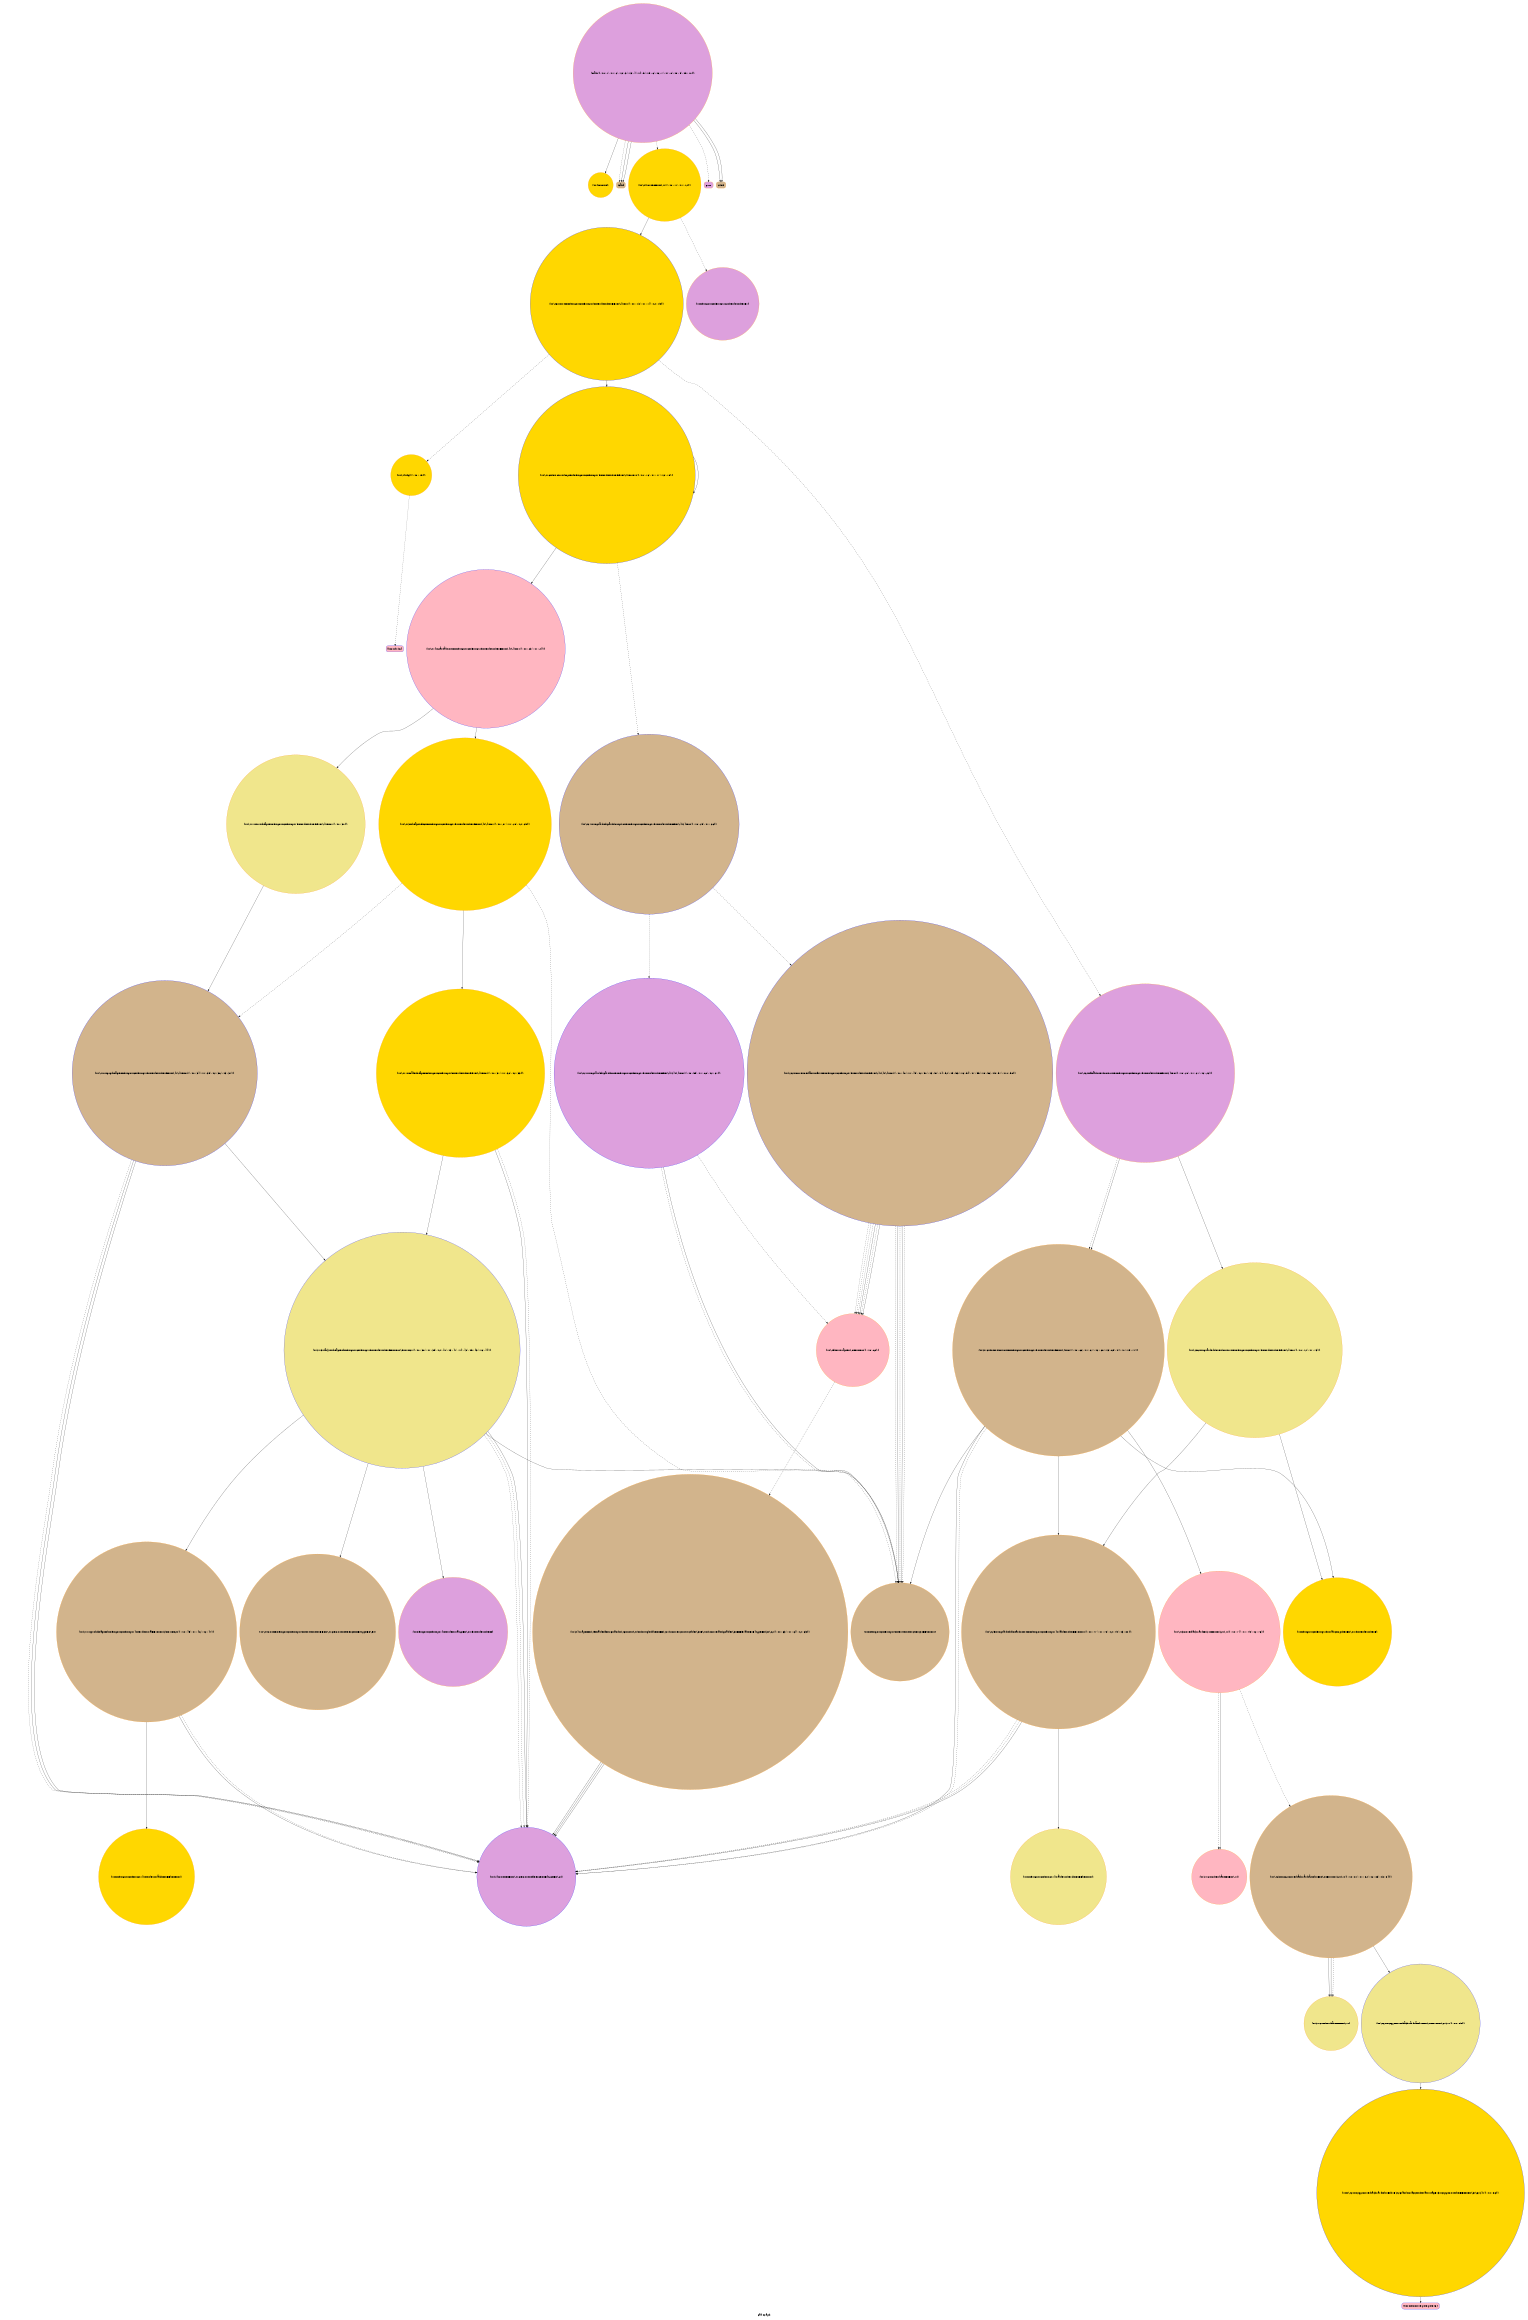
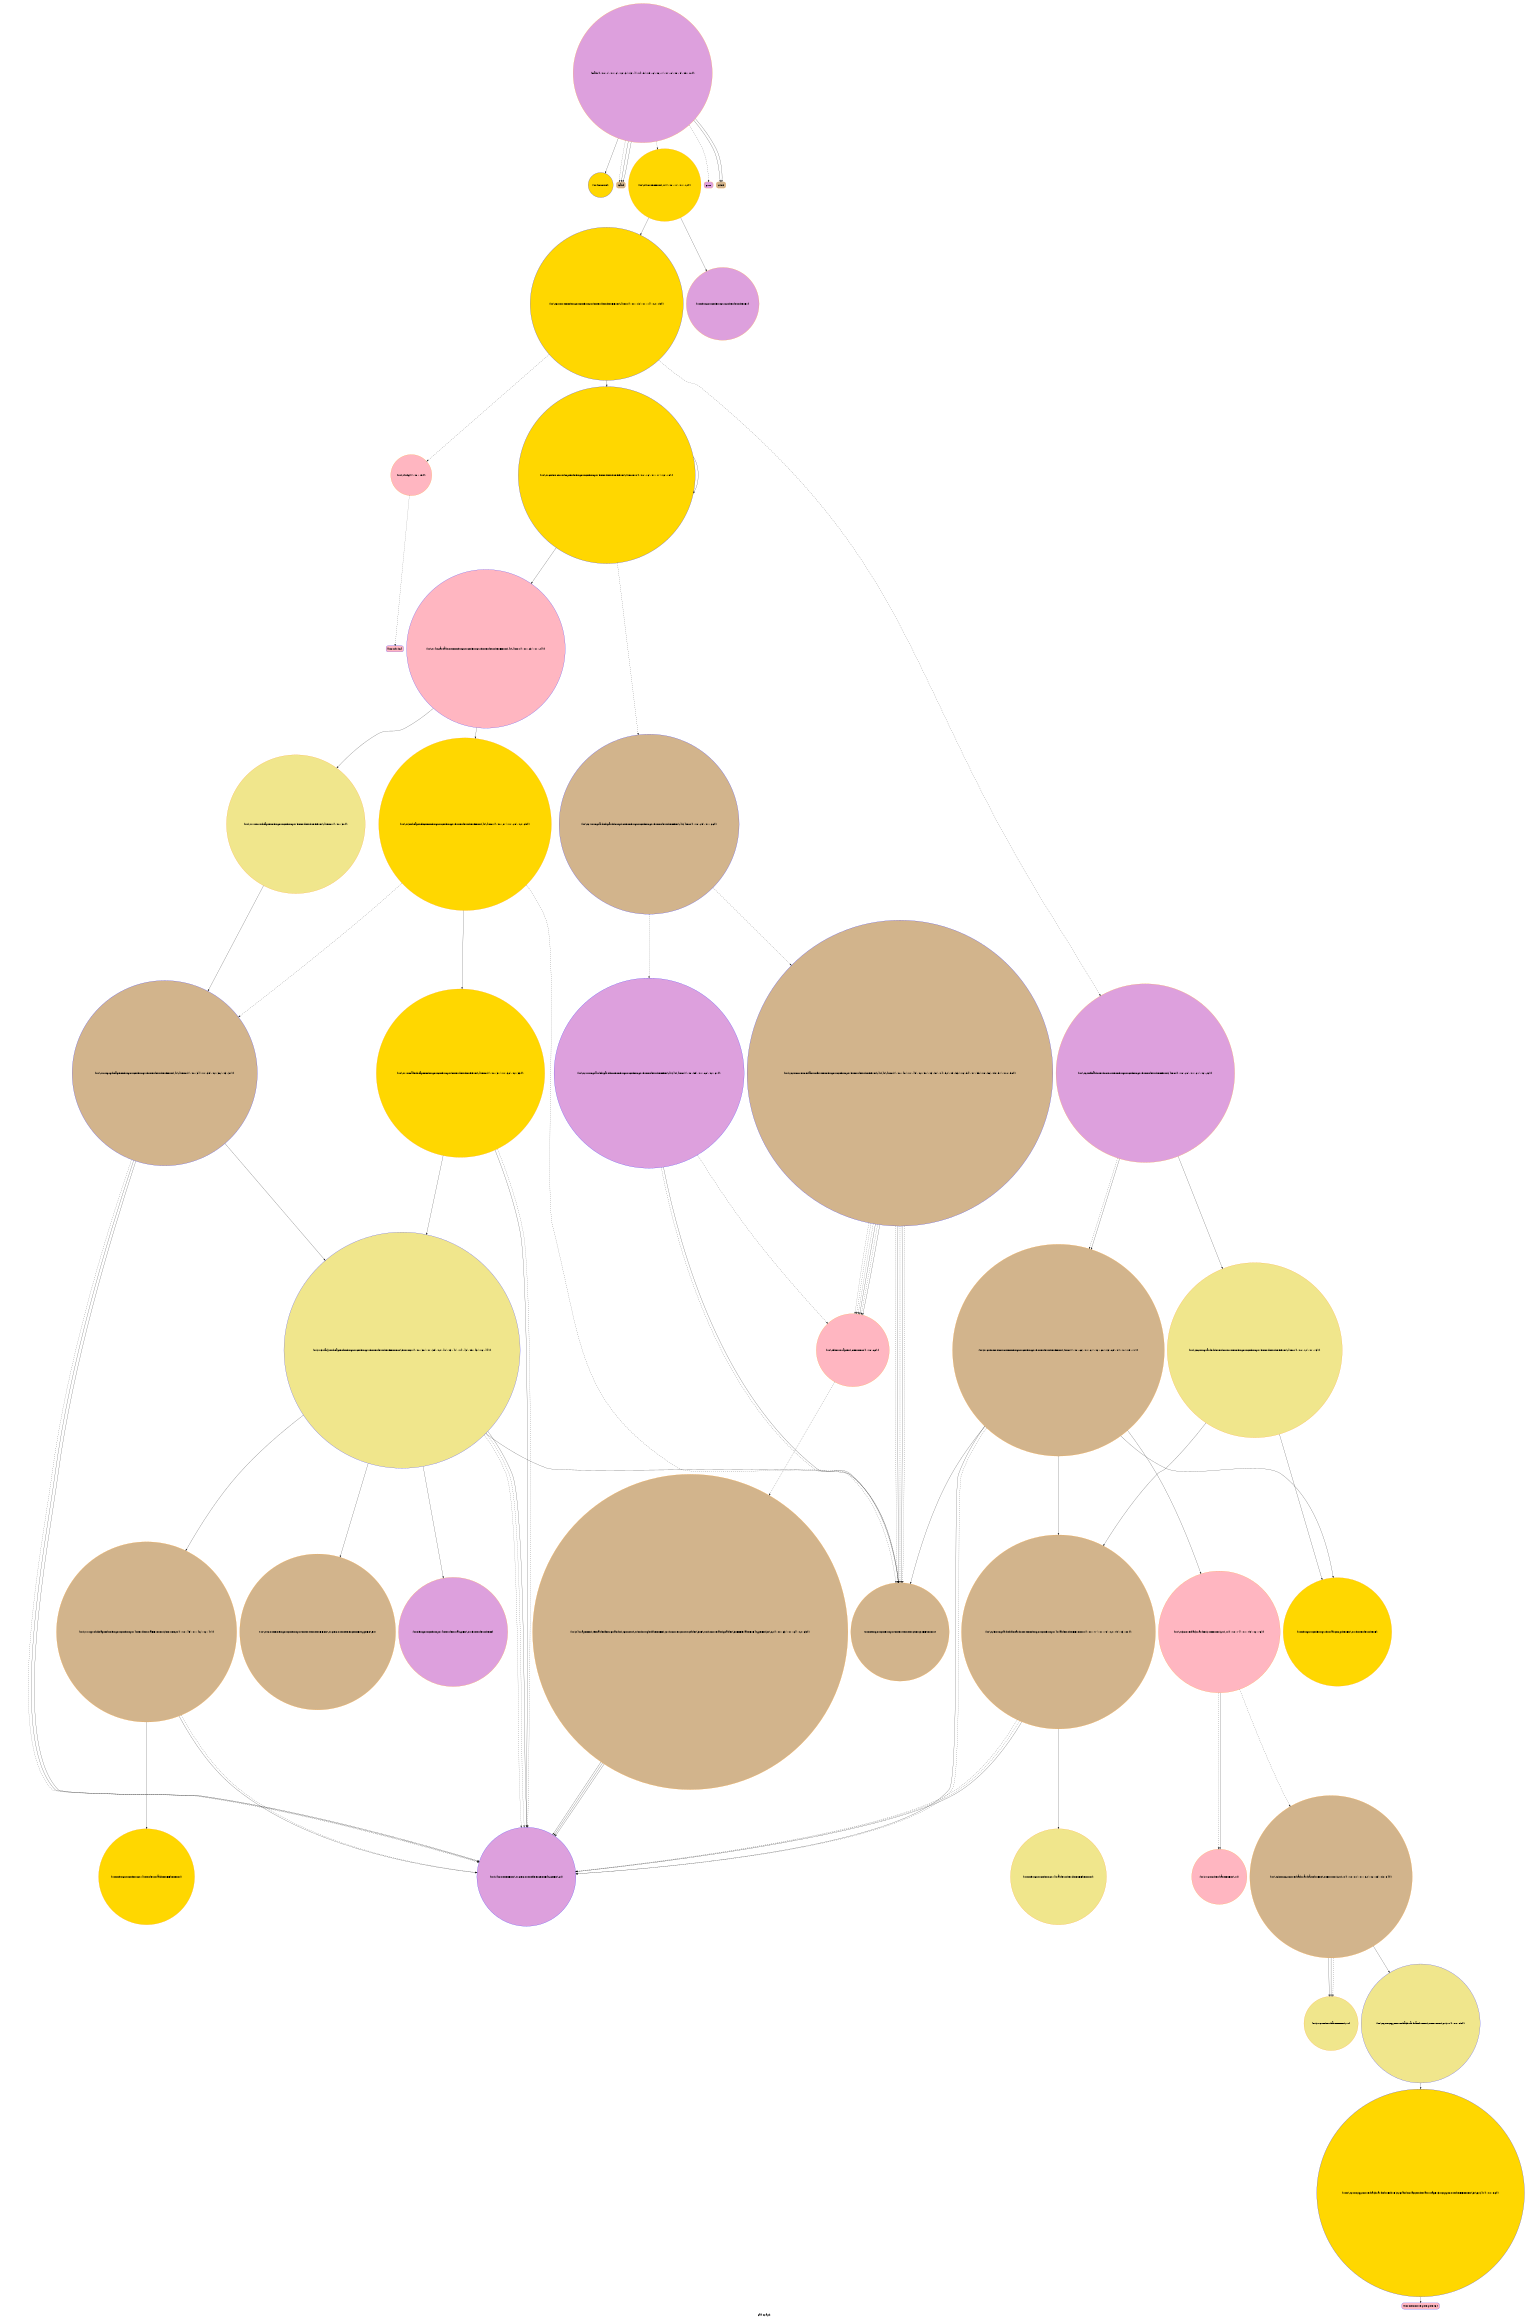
(601, 185) -> (601, 185)
(693, 244) -> (693, 244)
(411, 475) -> (411, 475)
